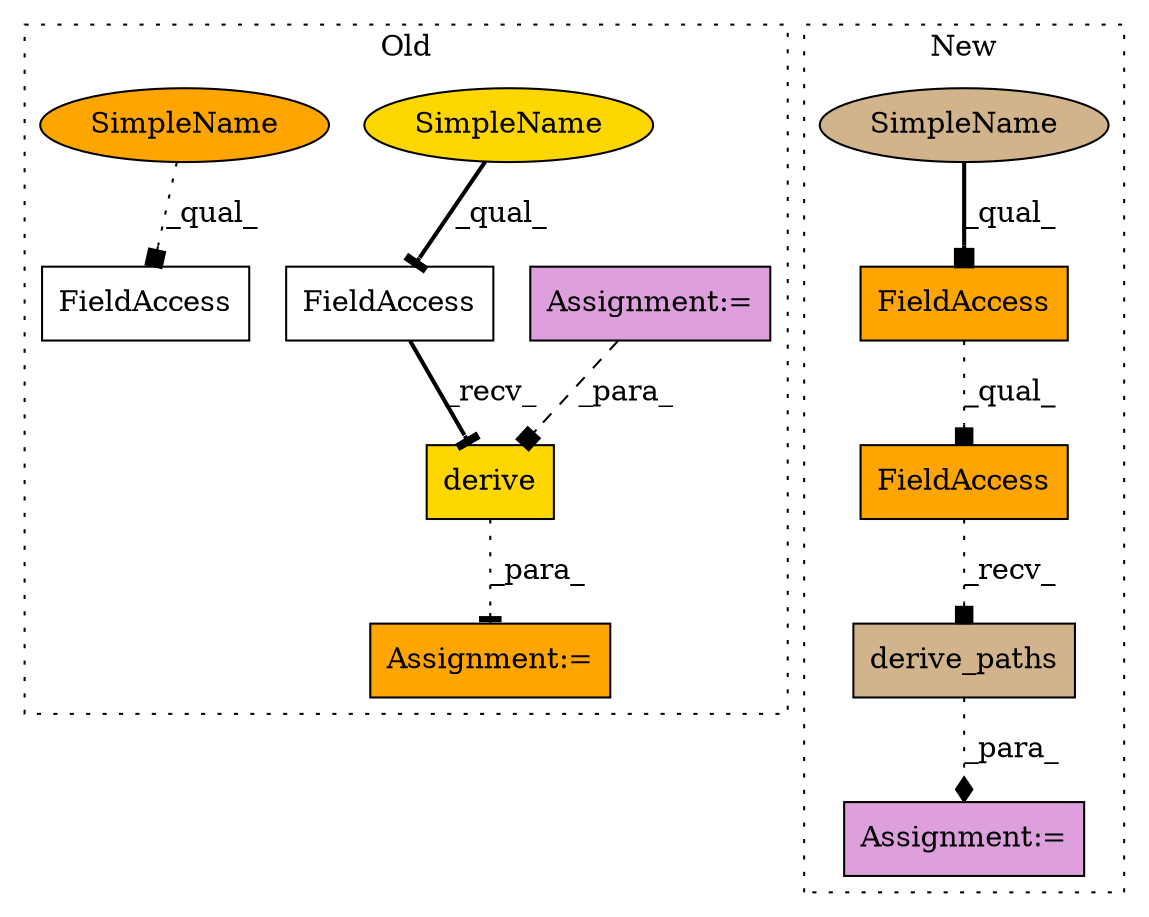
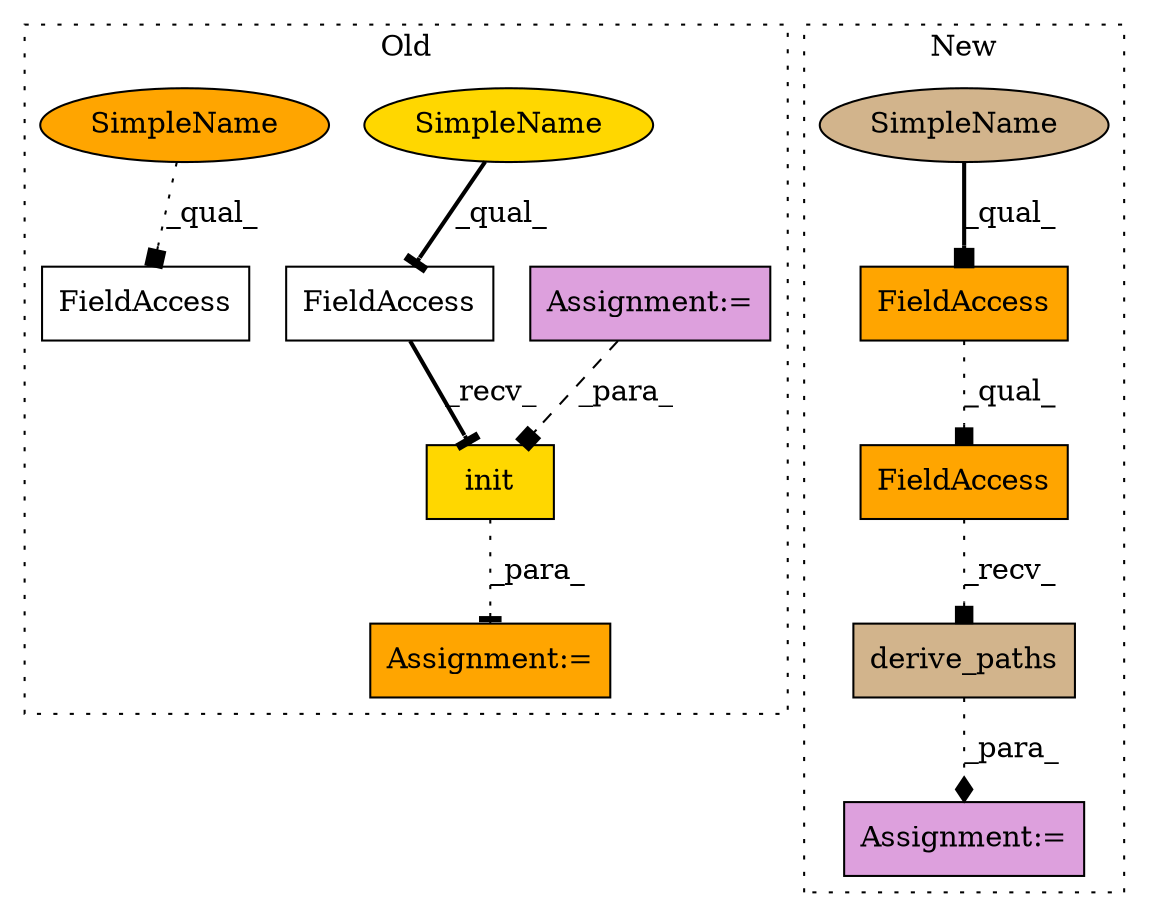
(490, 482) -> (490, 482)
